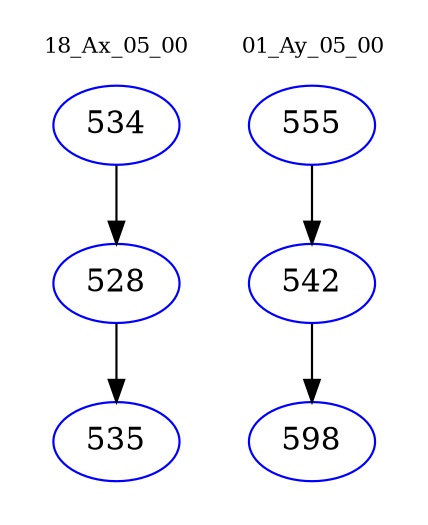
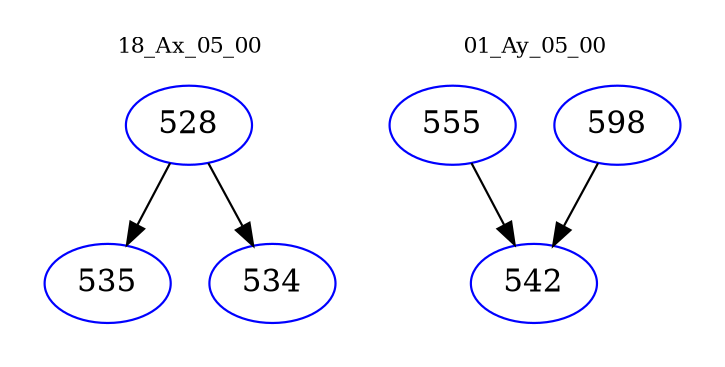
(116, 194) -> (225, 194)
(312, 352) -> (581, 194)
